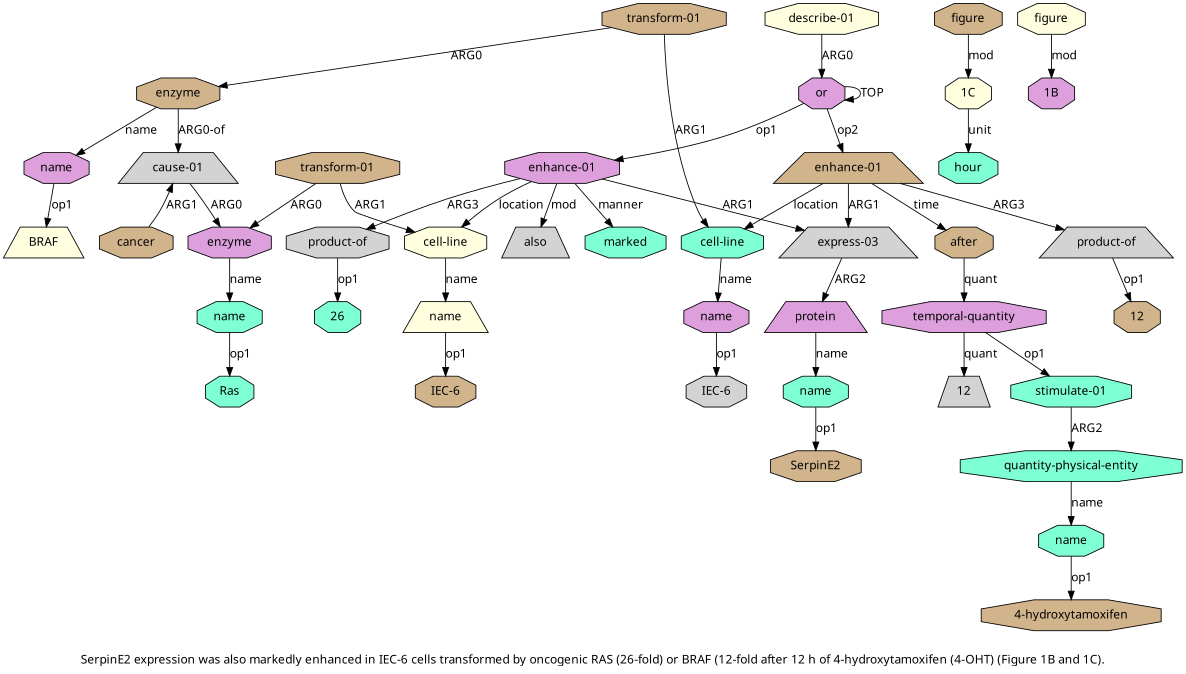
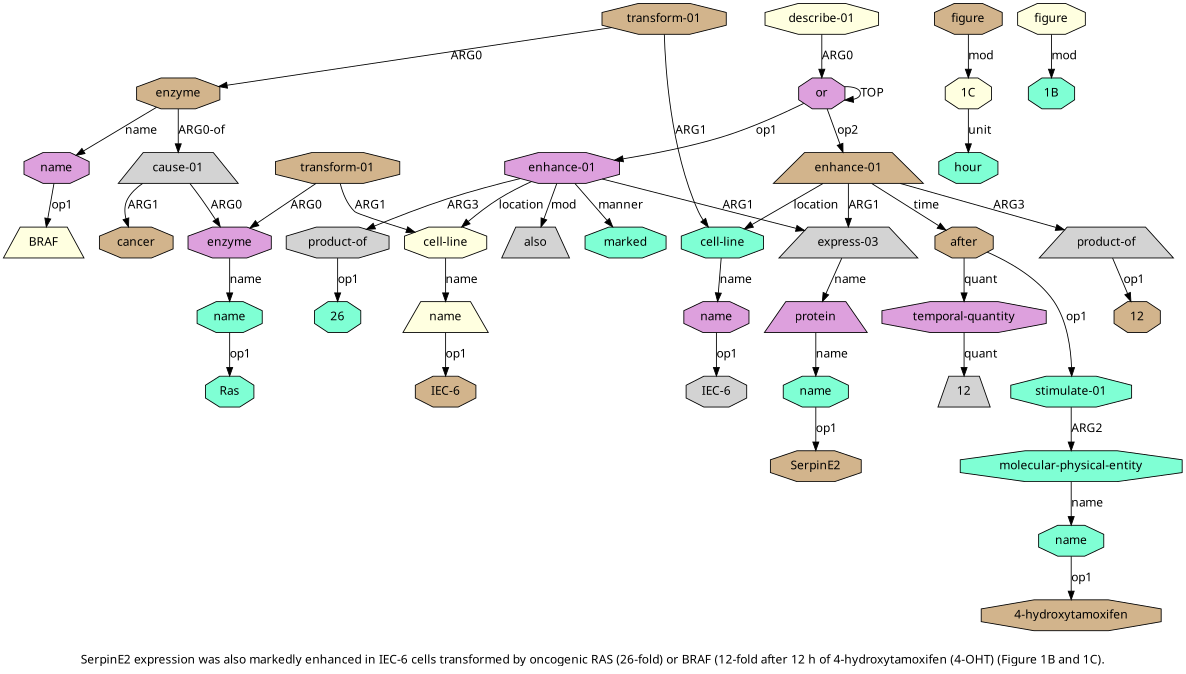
(1051, 93) -> (1051, 93)
(160, 210) -> (128, 198)
(851, 280) -> (851, 280)
(1014, 352) -> (1049, 296)
(1071, 466) -> (1071, 466)
